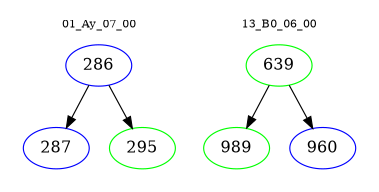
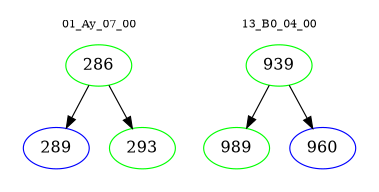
(280, 25) -> (280, 25)
(99, 65) -> (99, 65)
(279, 65) -> (279, 65)
(56, 148) -> (56, 148)
(142, 148) -> (142, 148)
